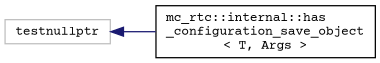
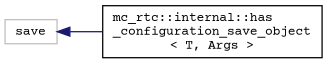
(58, 32) -> (31, 32)
